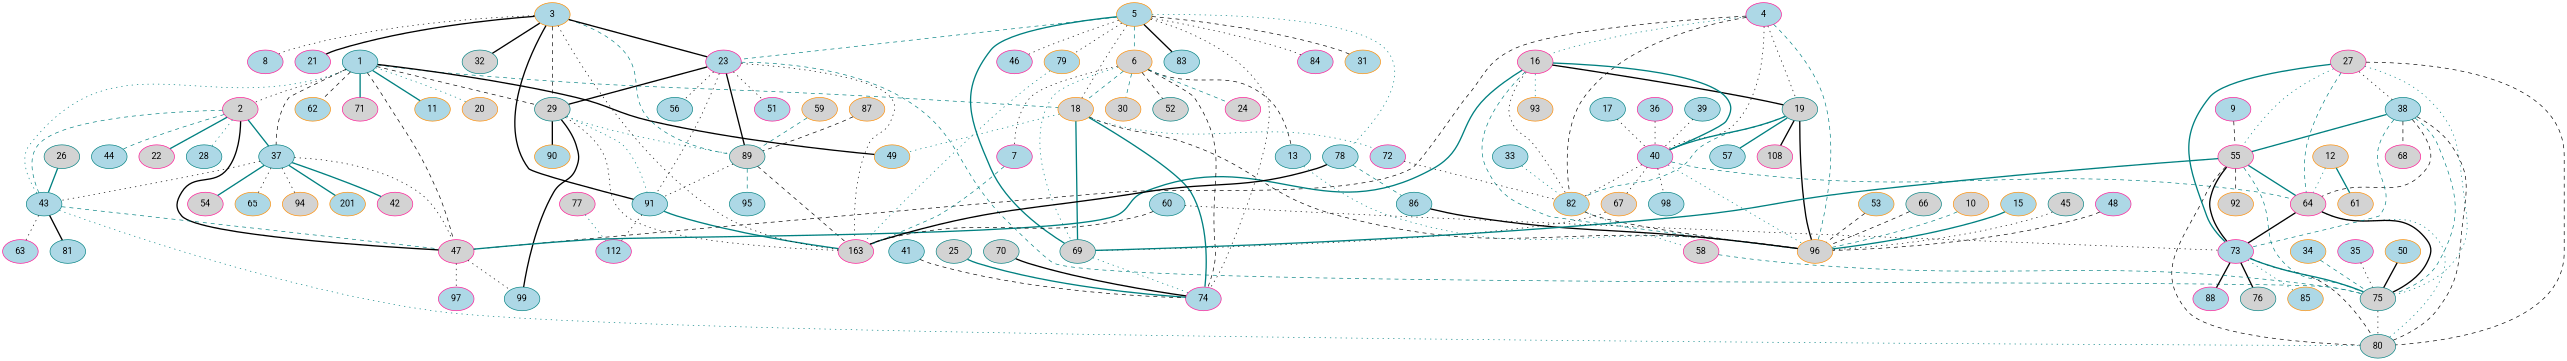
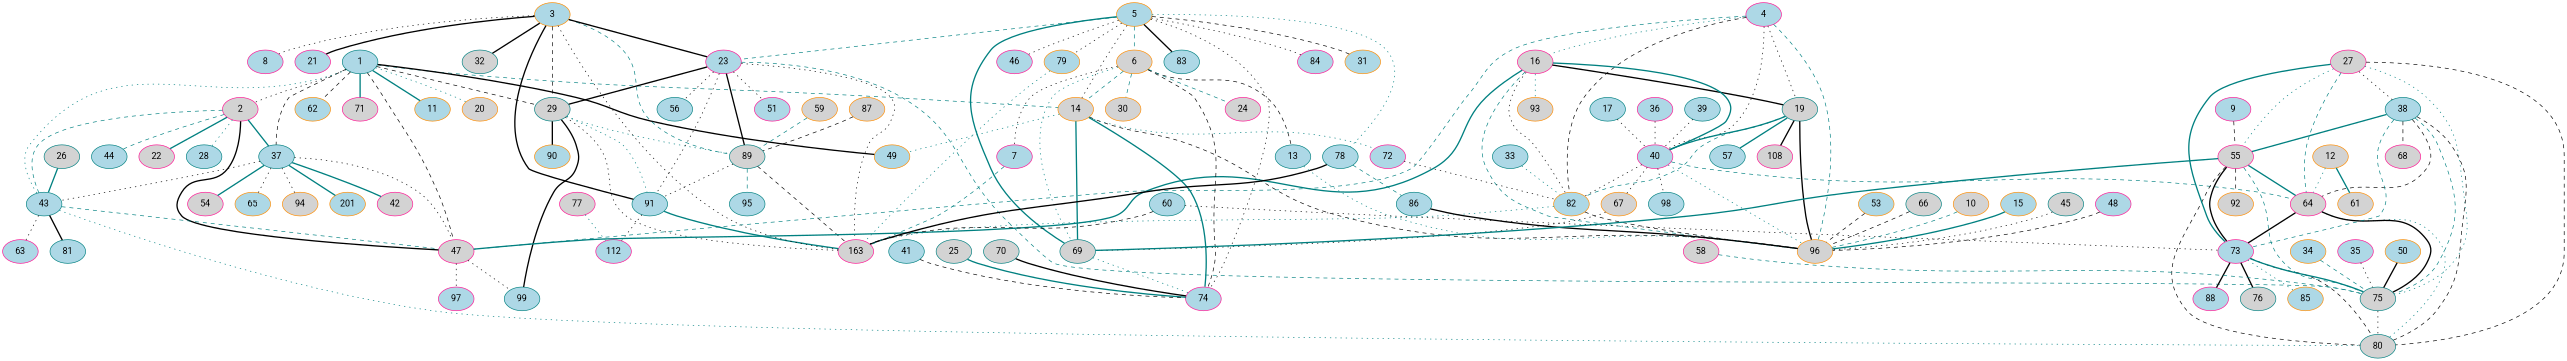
(1076, 109) -> (1076, 109)
(1171, 109) -> none
(1106, 193) -> (1106, 193)
(1635, 230) -> (1228, 220)
